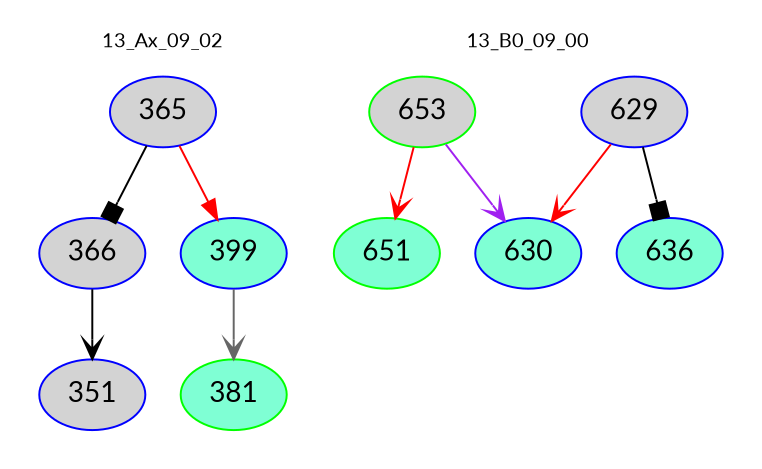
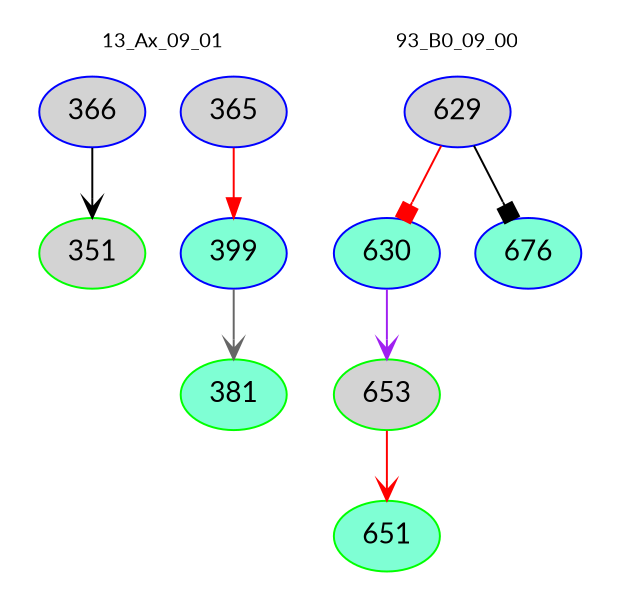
(163, 42) -> (163, 42)
(528, 42) -> (458, 42)
(132, 174) -> none
(469, 175) -> (387, 314)
(587, 175) -> (427, 174)
(670, 253) -> (528, 253)
(92, 395) -> (92, 253)
